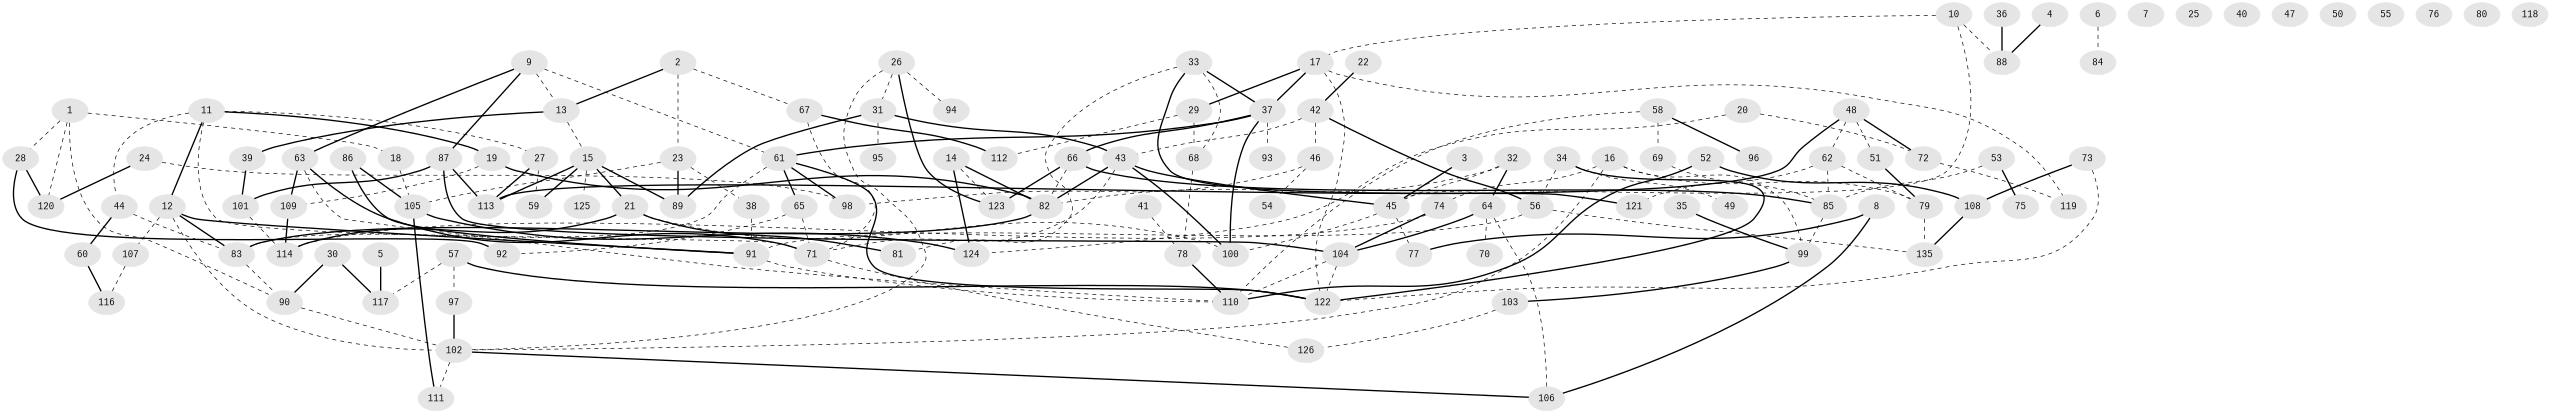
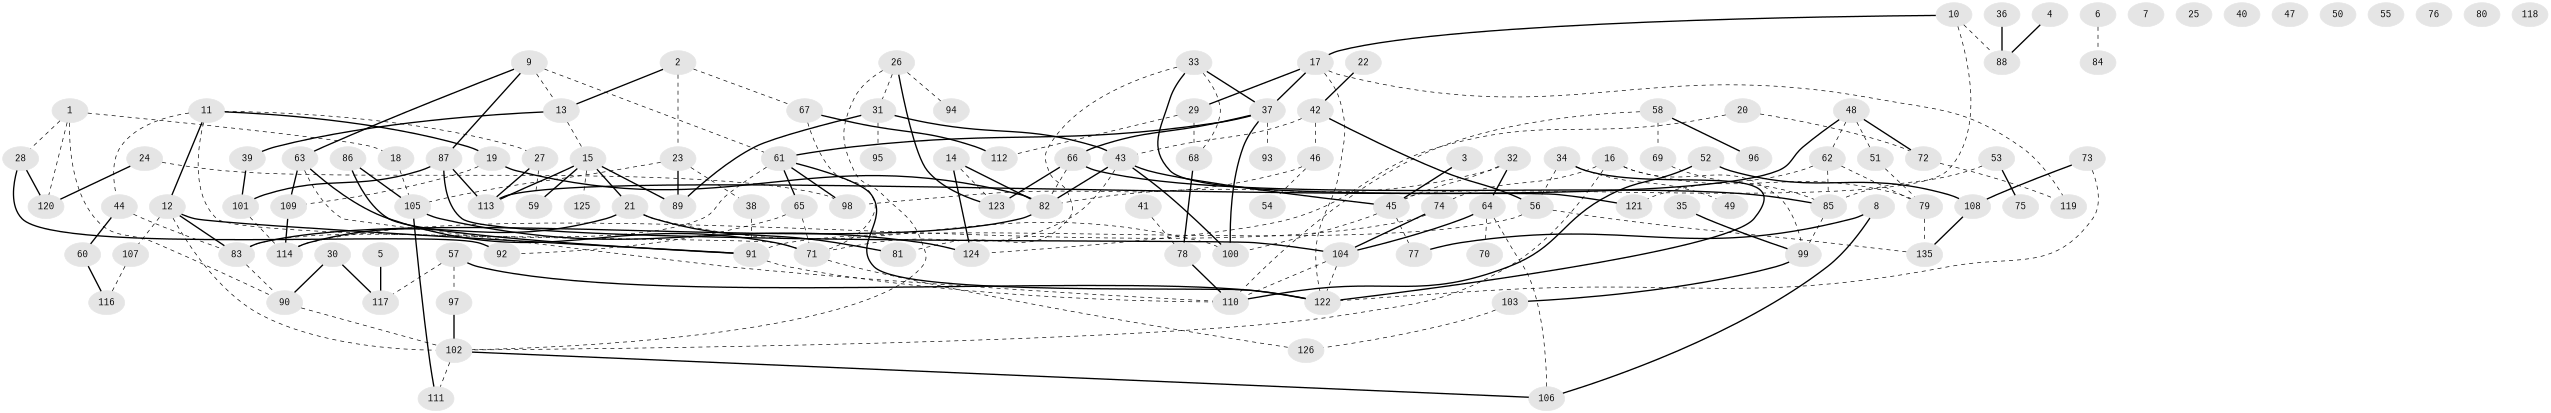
(1631, 23) -> (1631, 23)
(1897, 180) -> (1897, 180)
(1188, 207) -> (1188, 207)
